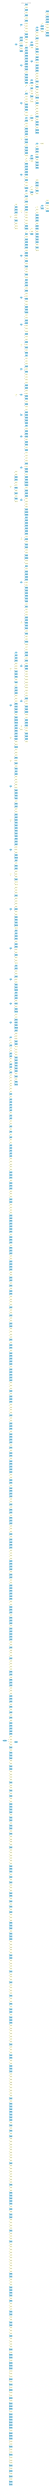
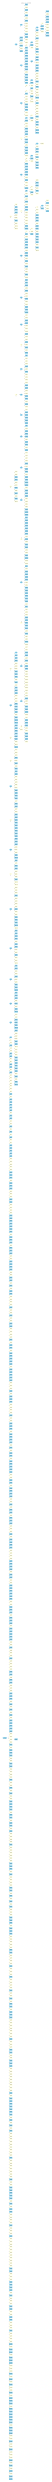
(11, 1683) -> none
(11, 1882) -> none
